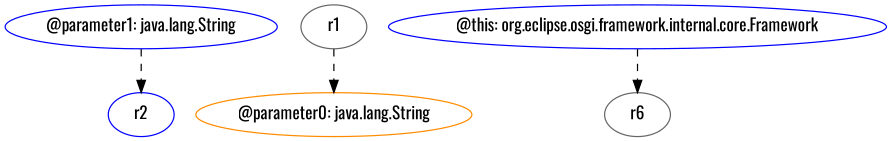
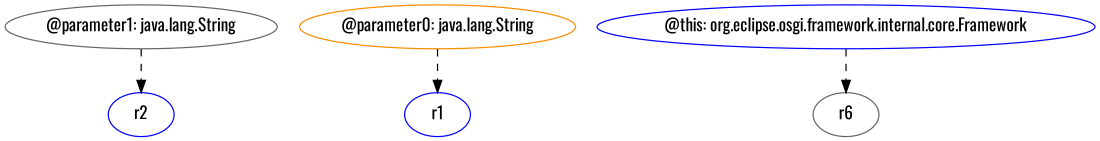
(141, 27) -> (141, 27)
(334, 27) -> (438, 115)
(334, 65) -> (438, 65)
